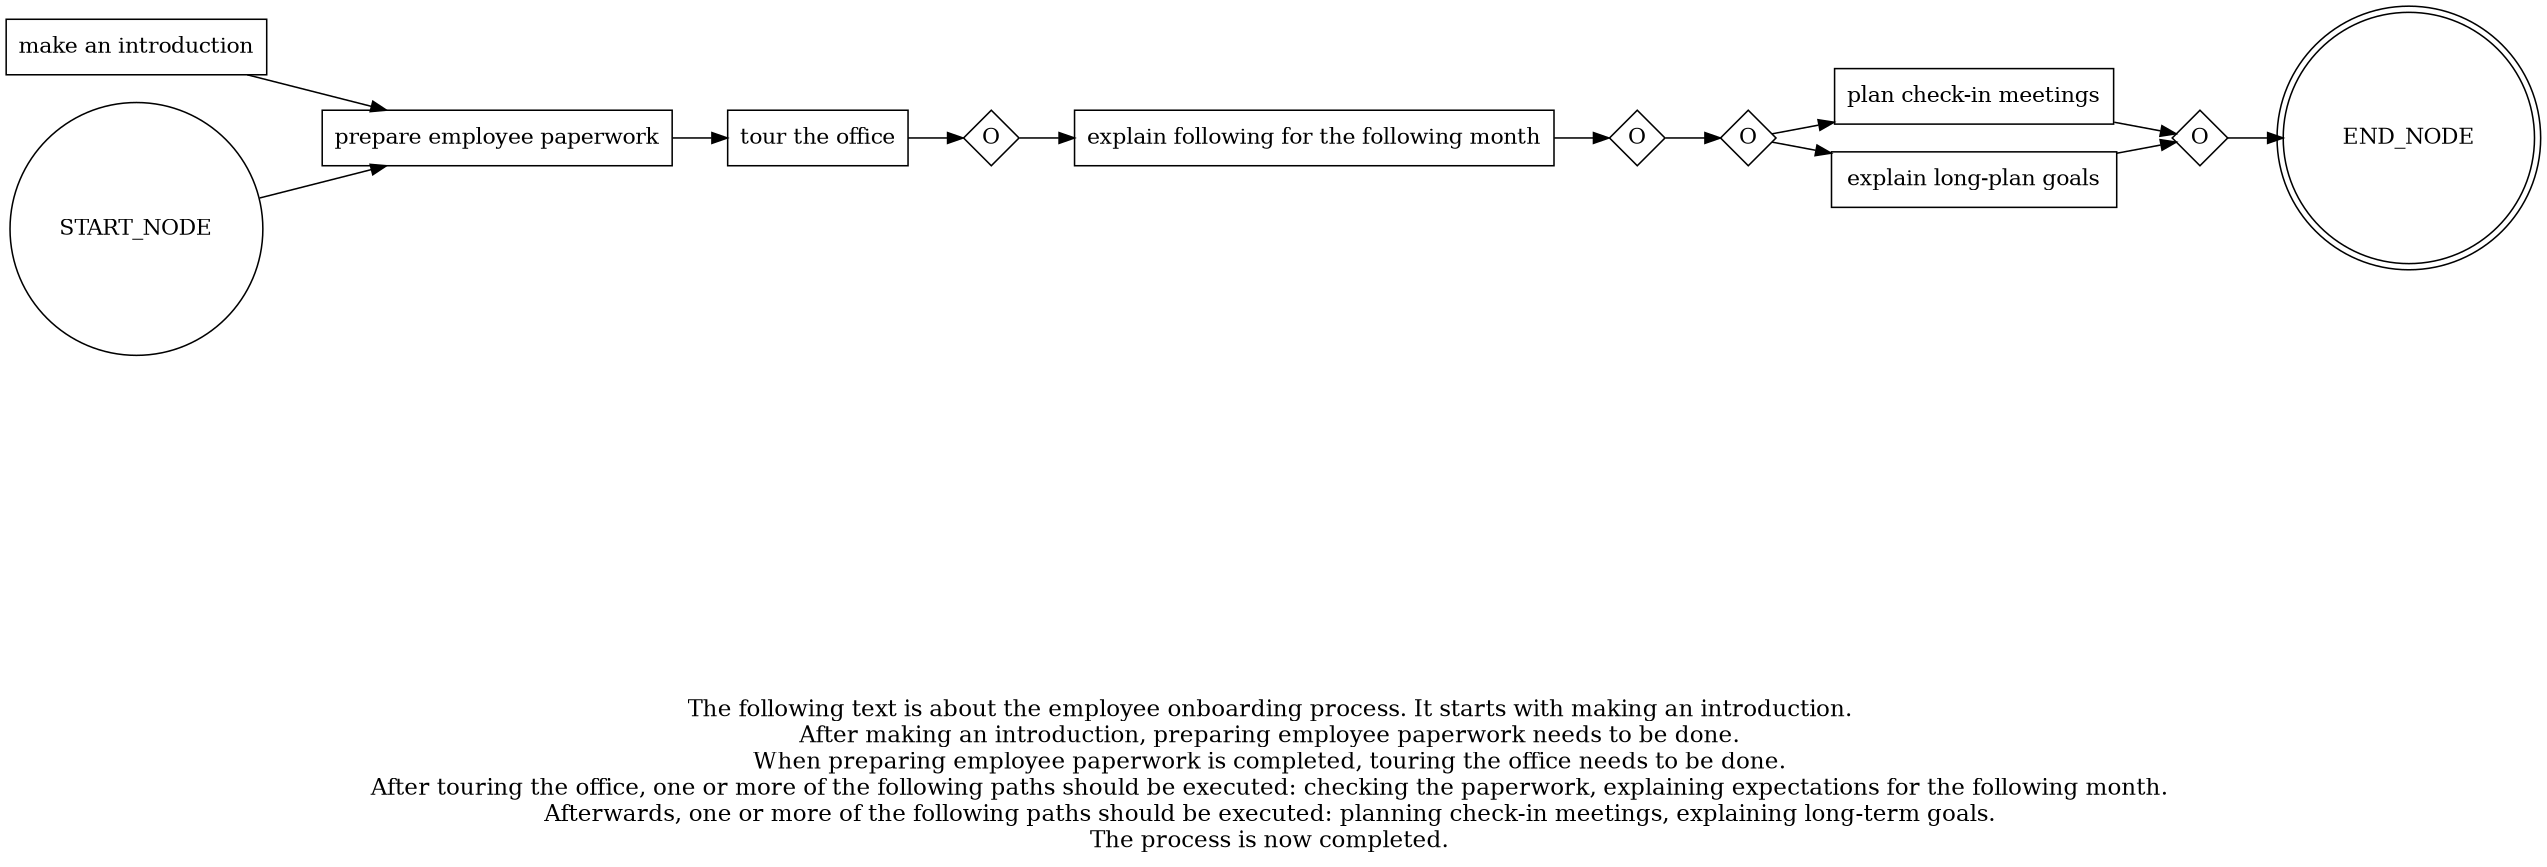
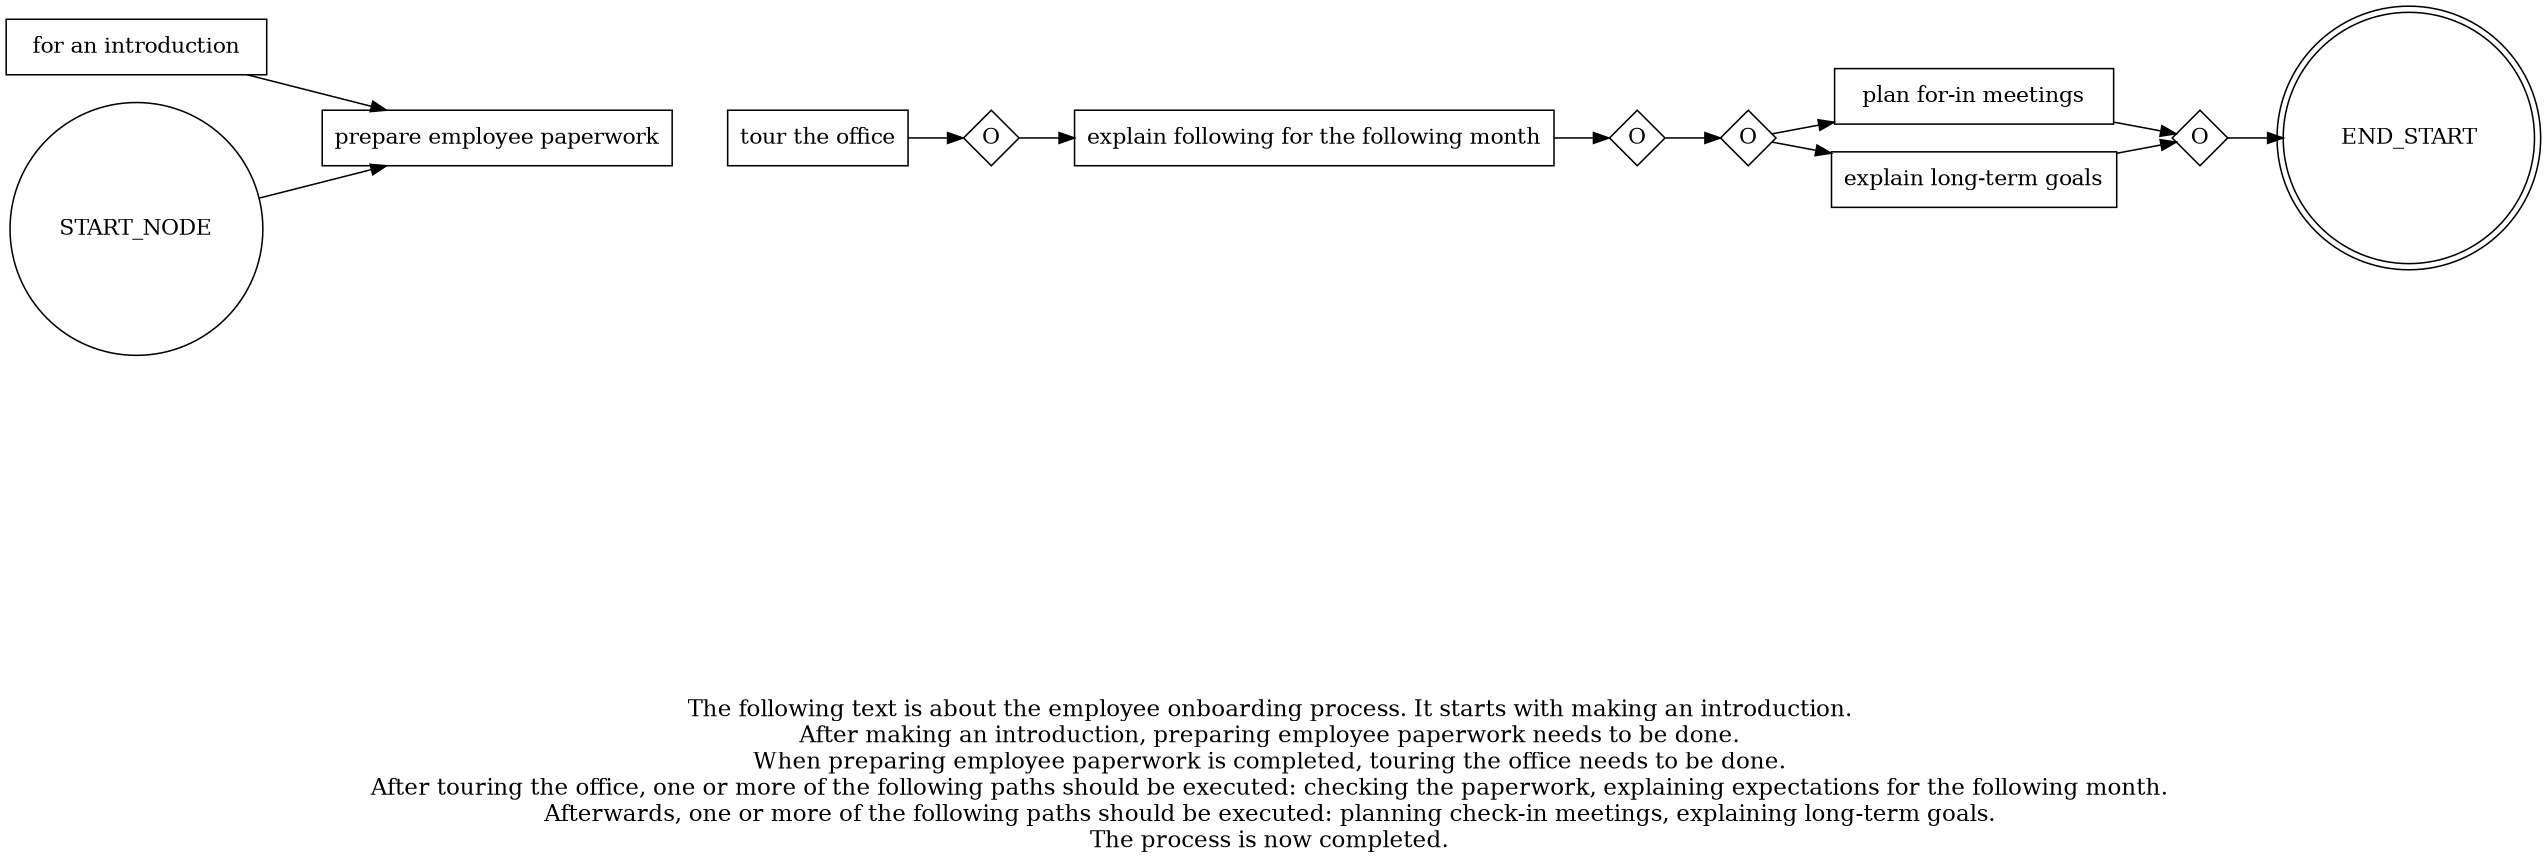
(136, 47) -> (136, 47)
(1974, 96) -> (1974, 96)
(692, 138) -> none
(2409, 138) -> (2409, 138)
(1974, 180) -> (1974, 180)
